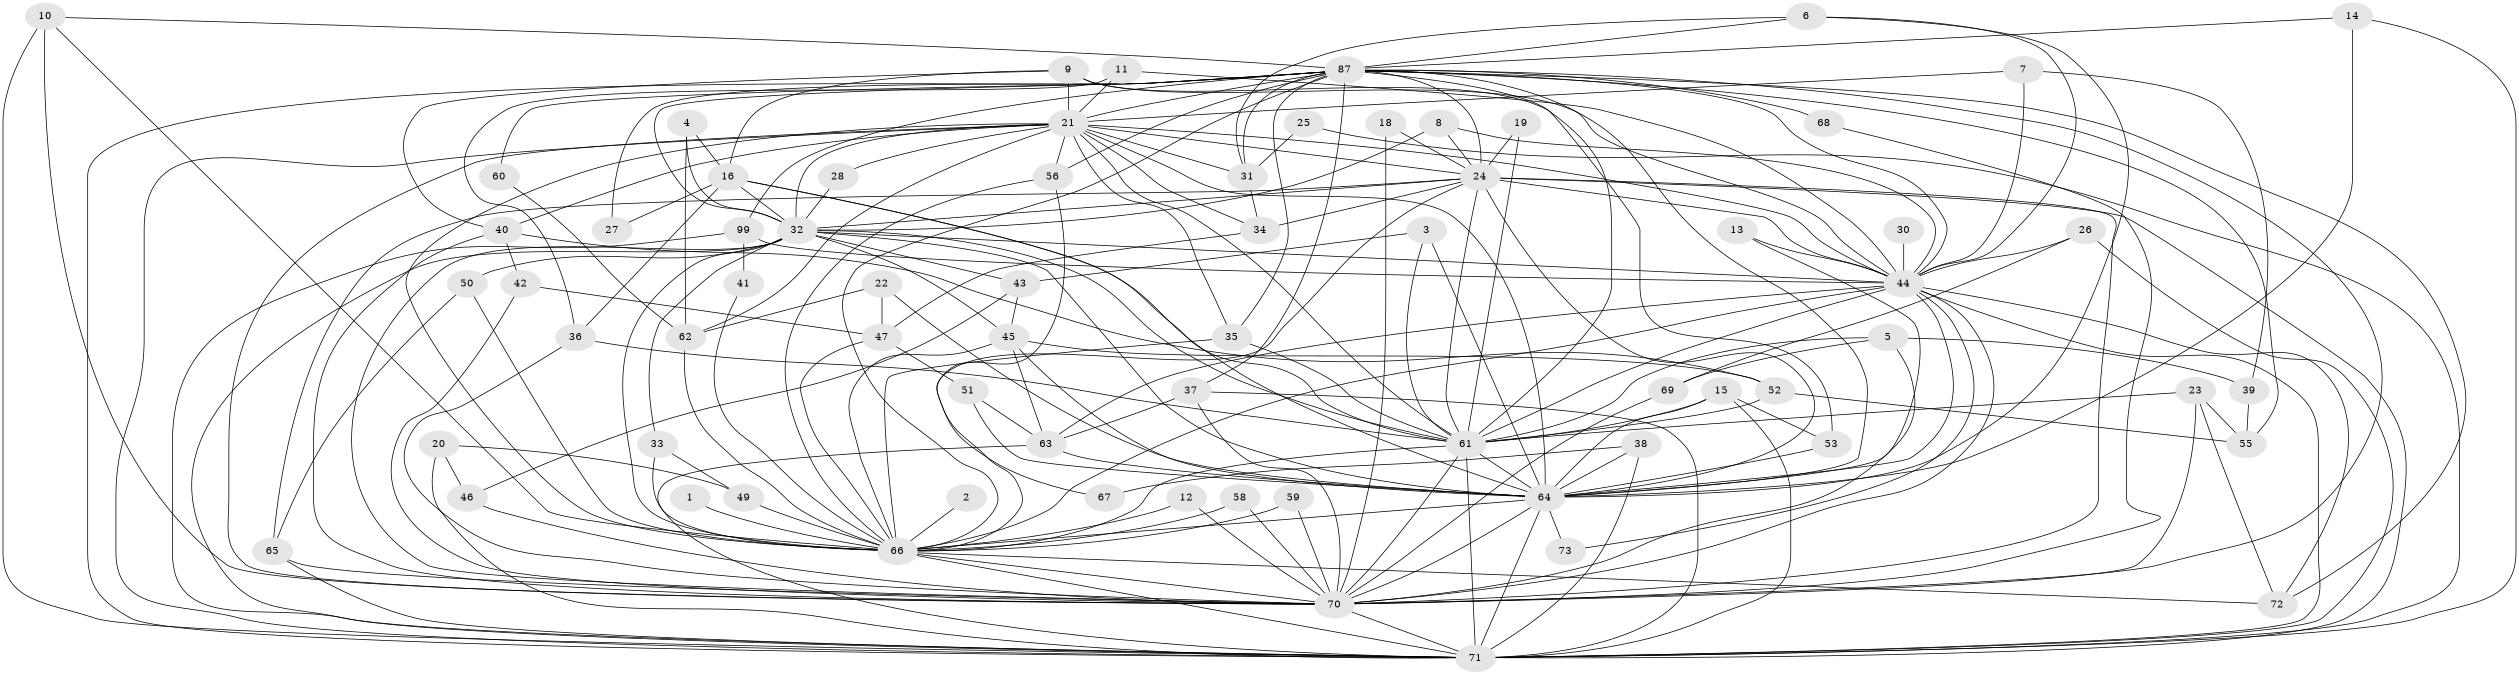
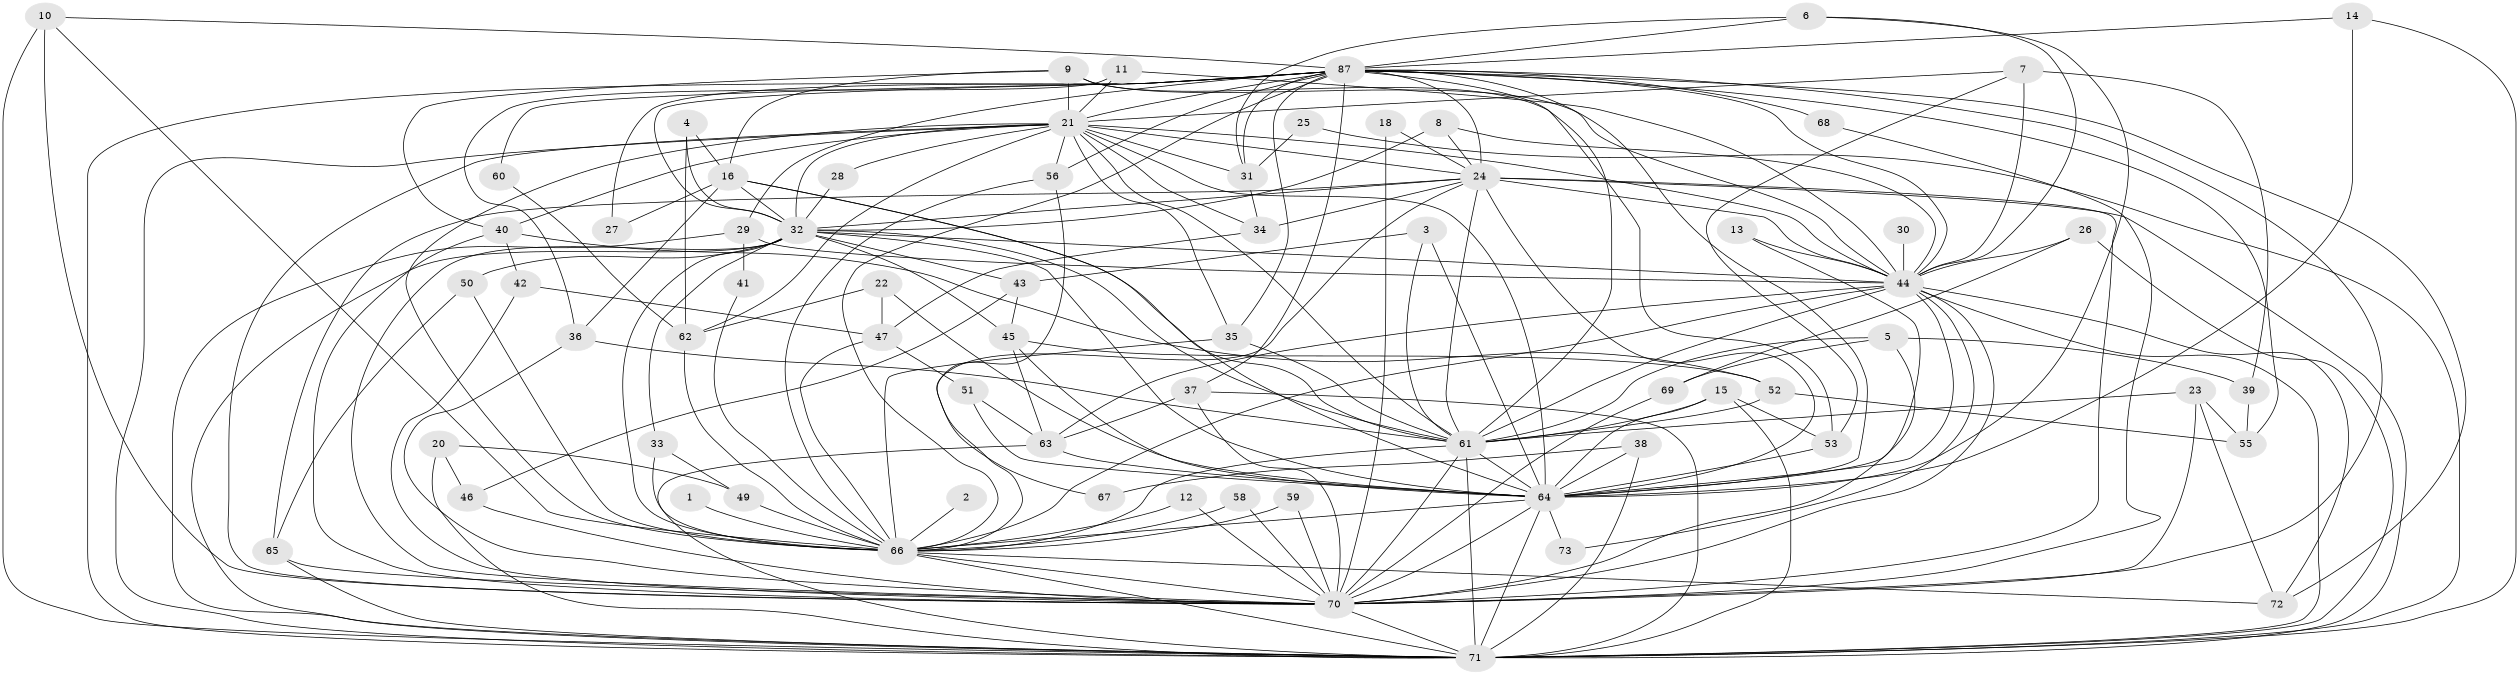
(1521, 123) -> none
none -> (1740, 196)
(744, 230) -> (744, 230)
(853, 391) -> none
